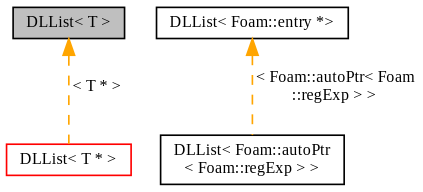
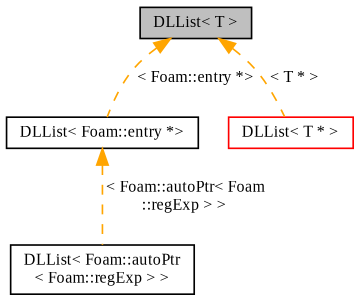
none -> (126, 78)
